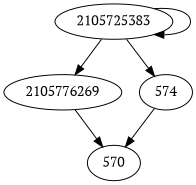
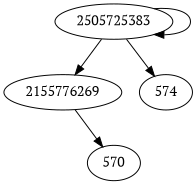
(114, 22) -> (114, 22)
(63, 92) -> (63, 92)
(143, 124) -> none
